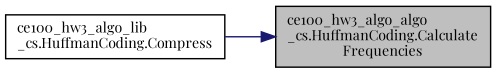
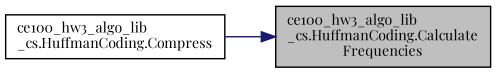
(383, 37) -> (383, 37)
